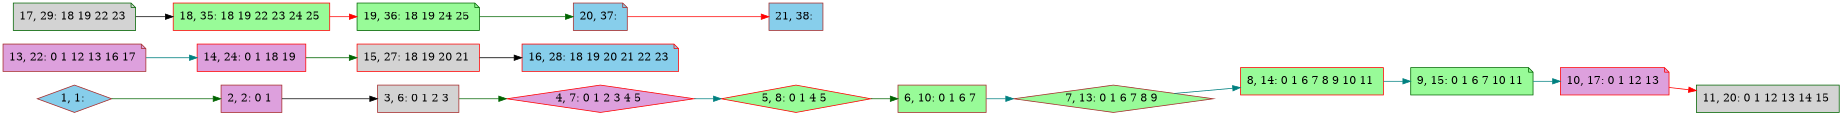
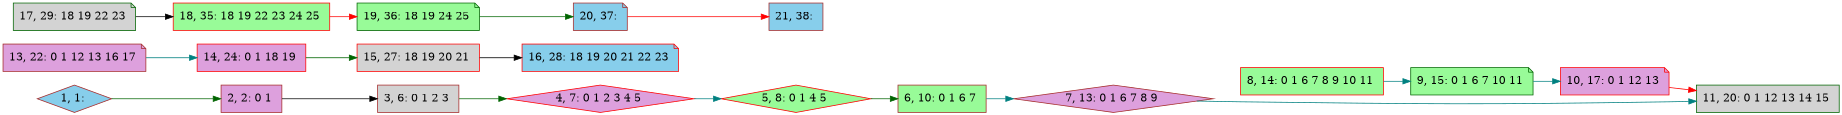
(1203, 91) -> (1443, 104)
(1113, 99) -> (1113, 99)
